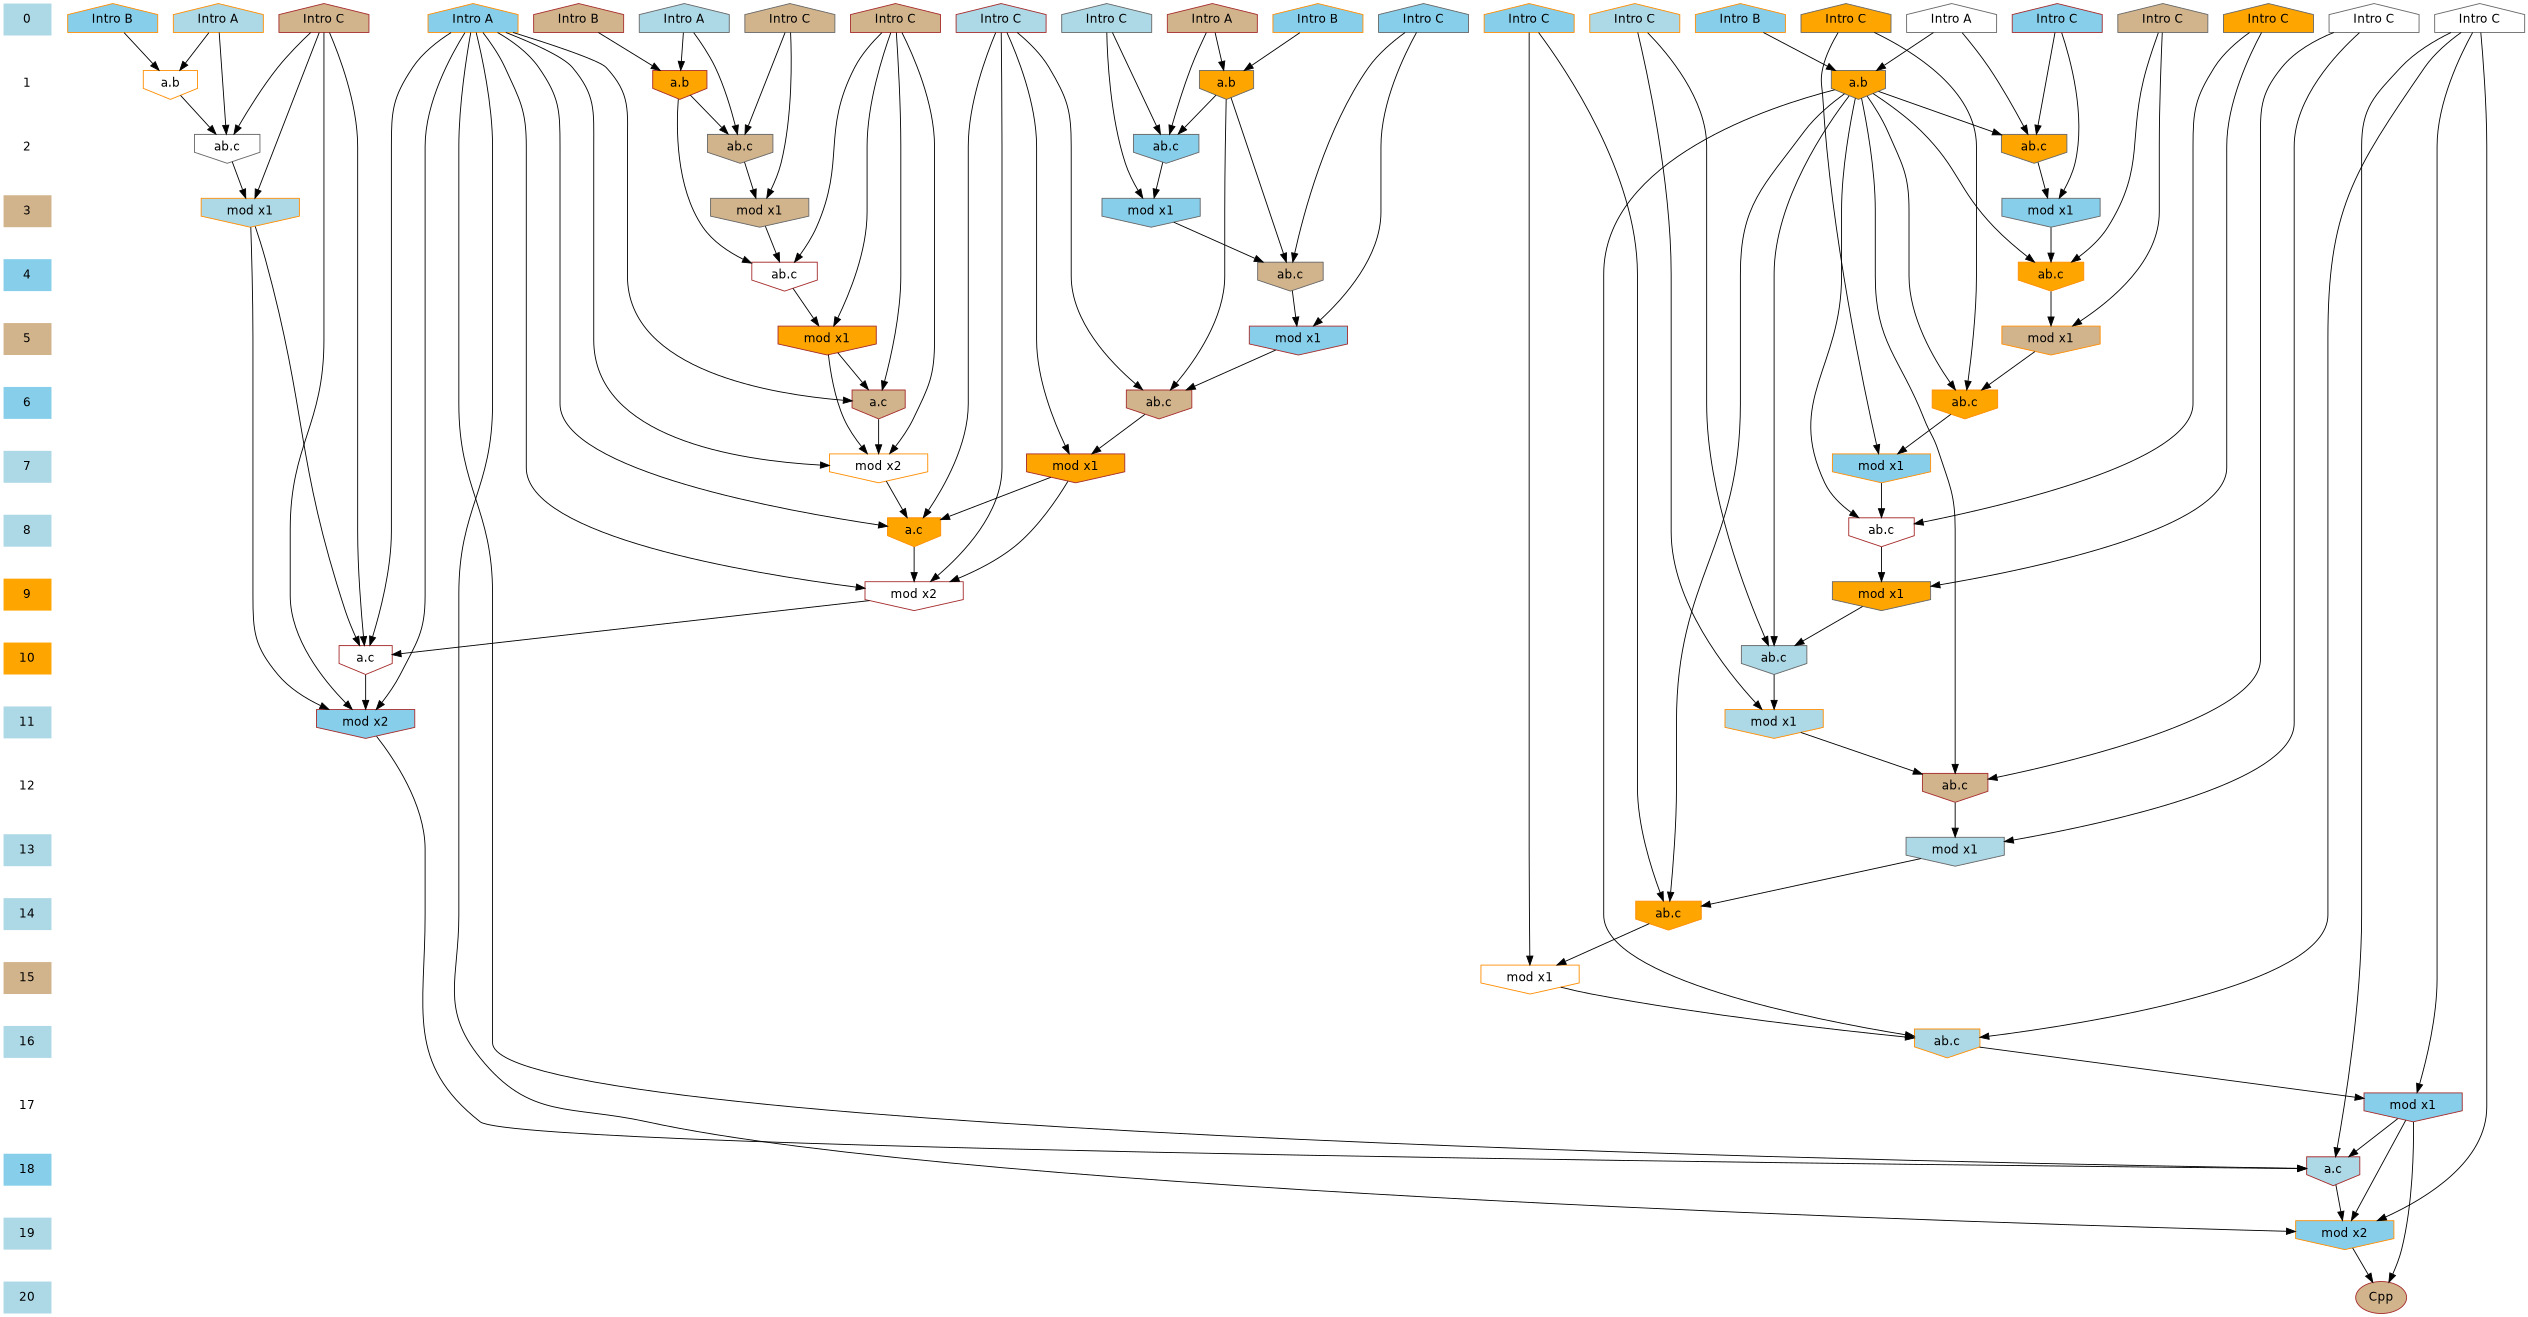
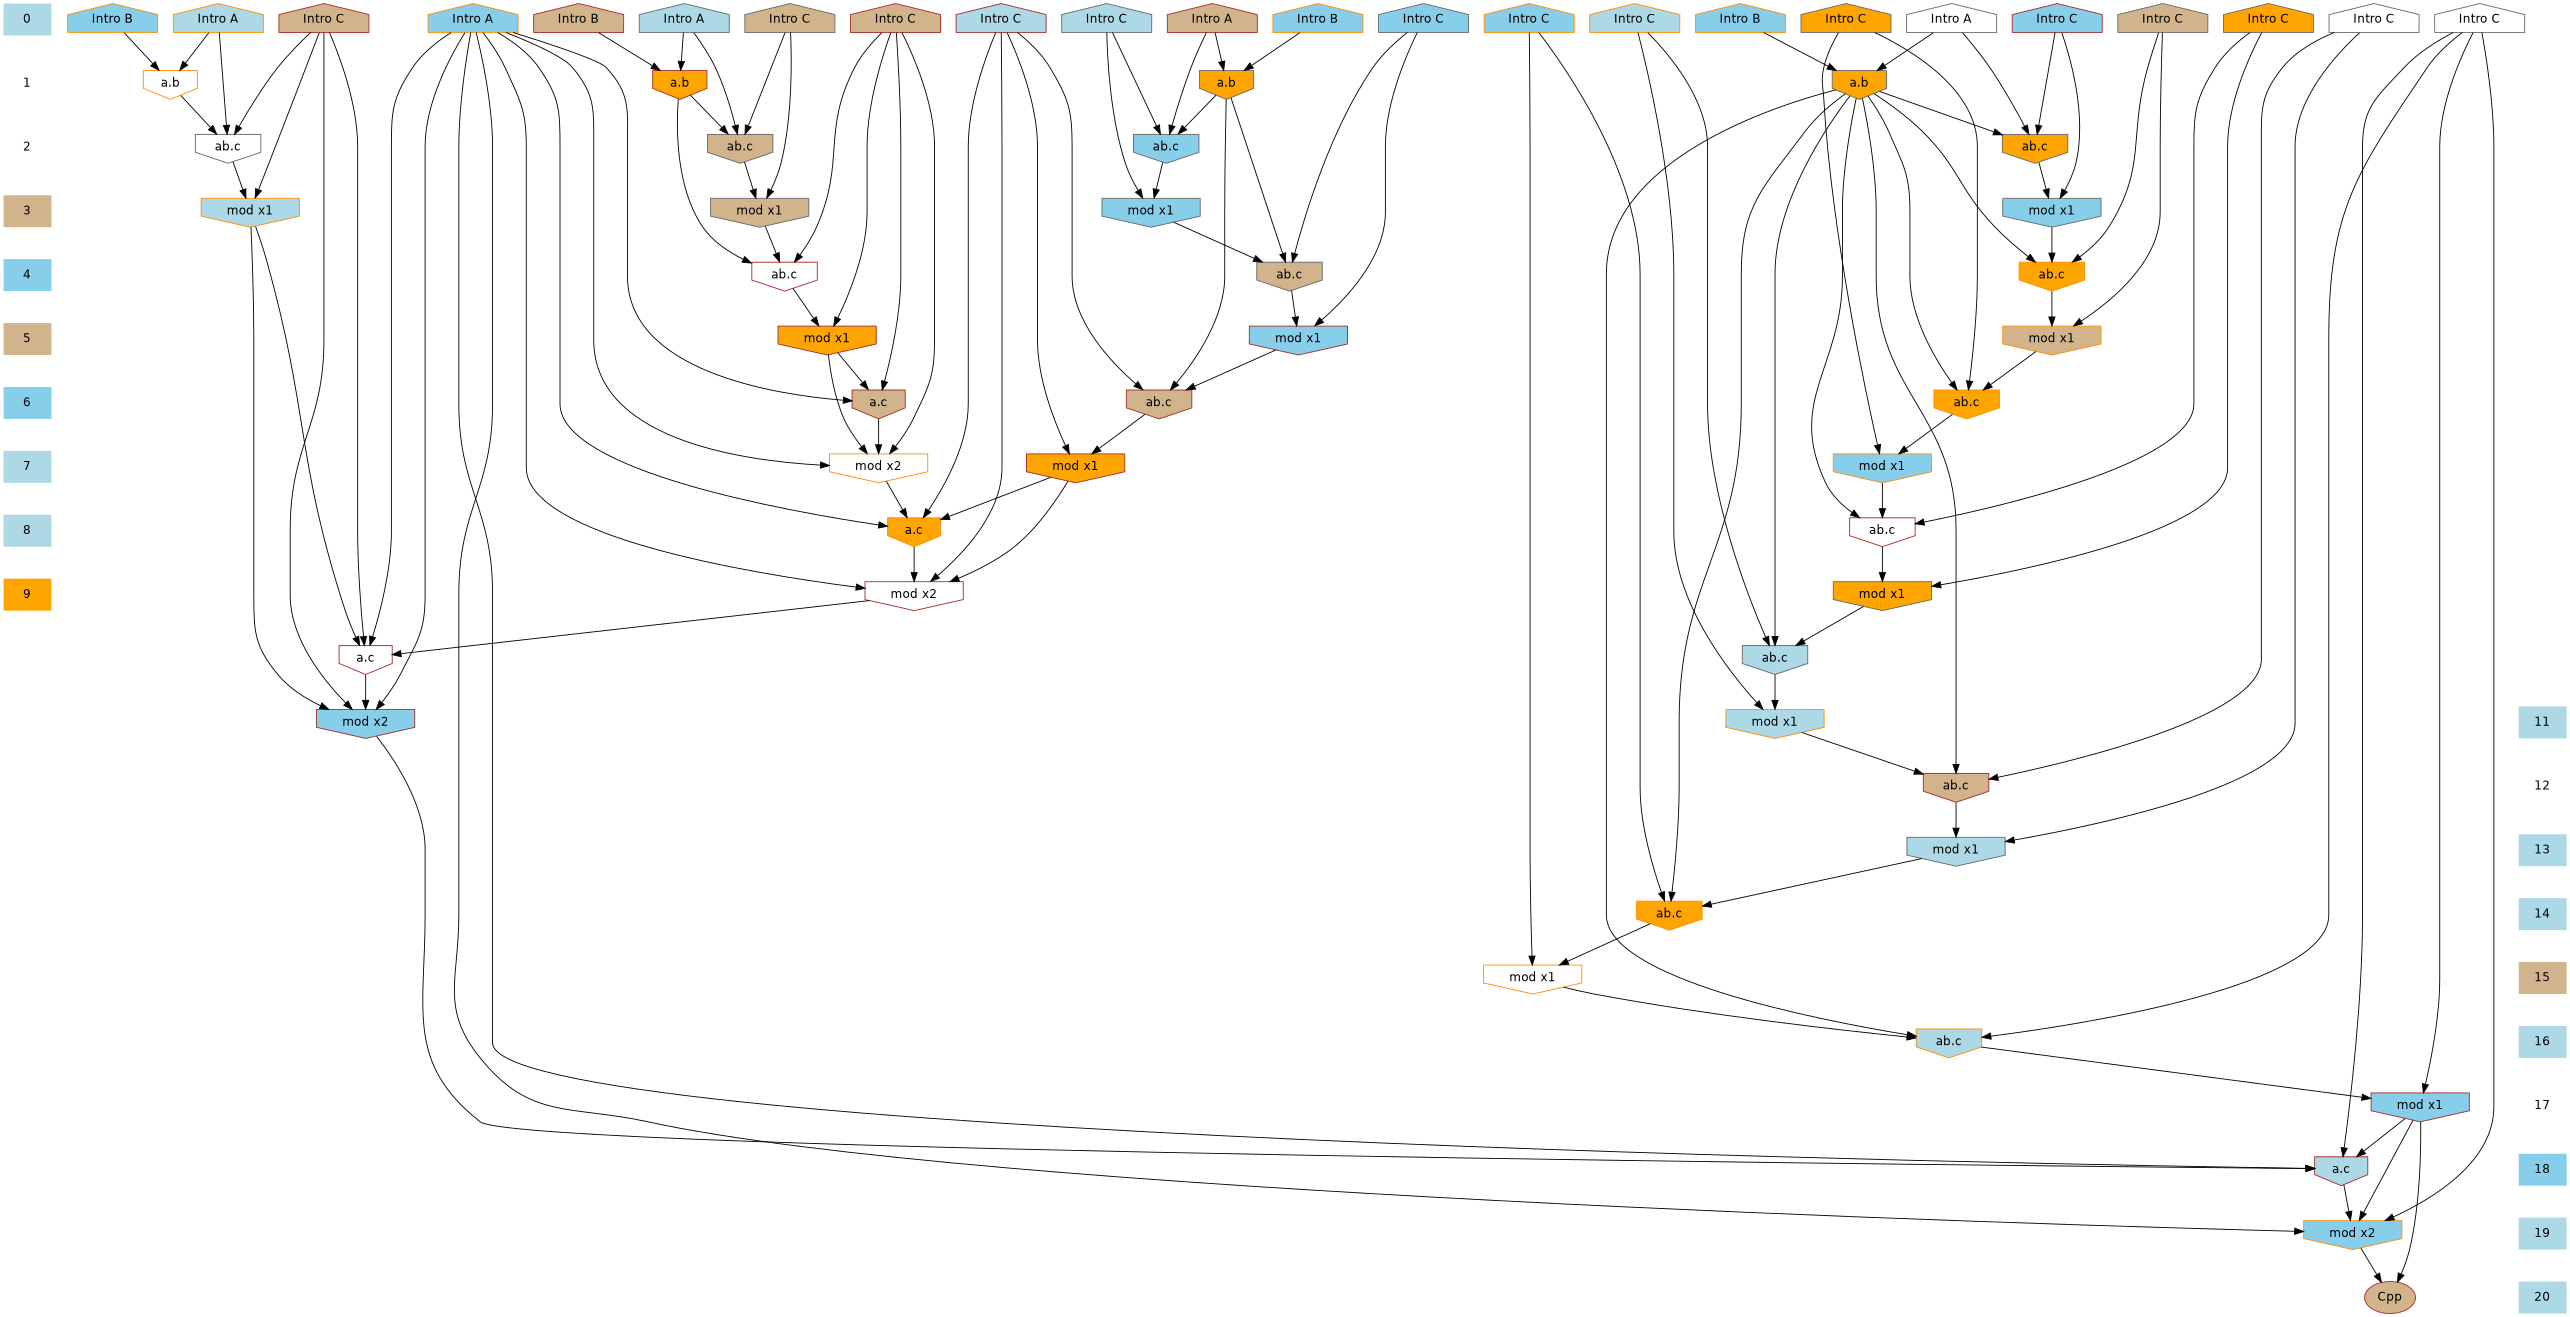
(28, 659) -> none
